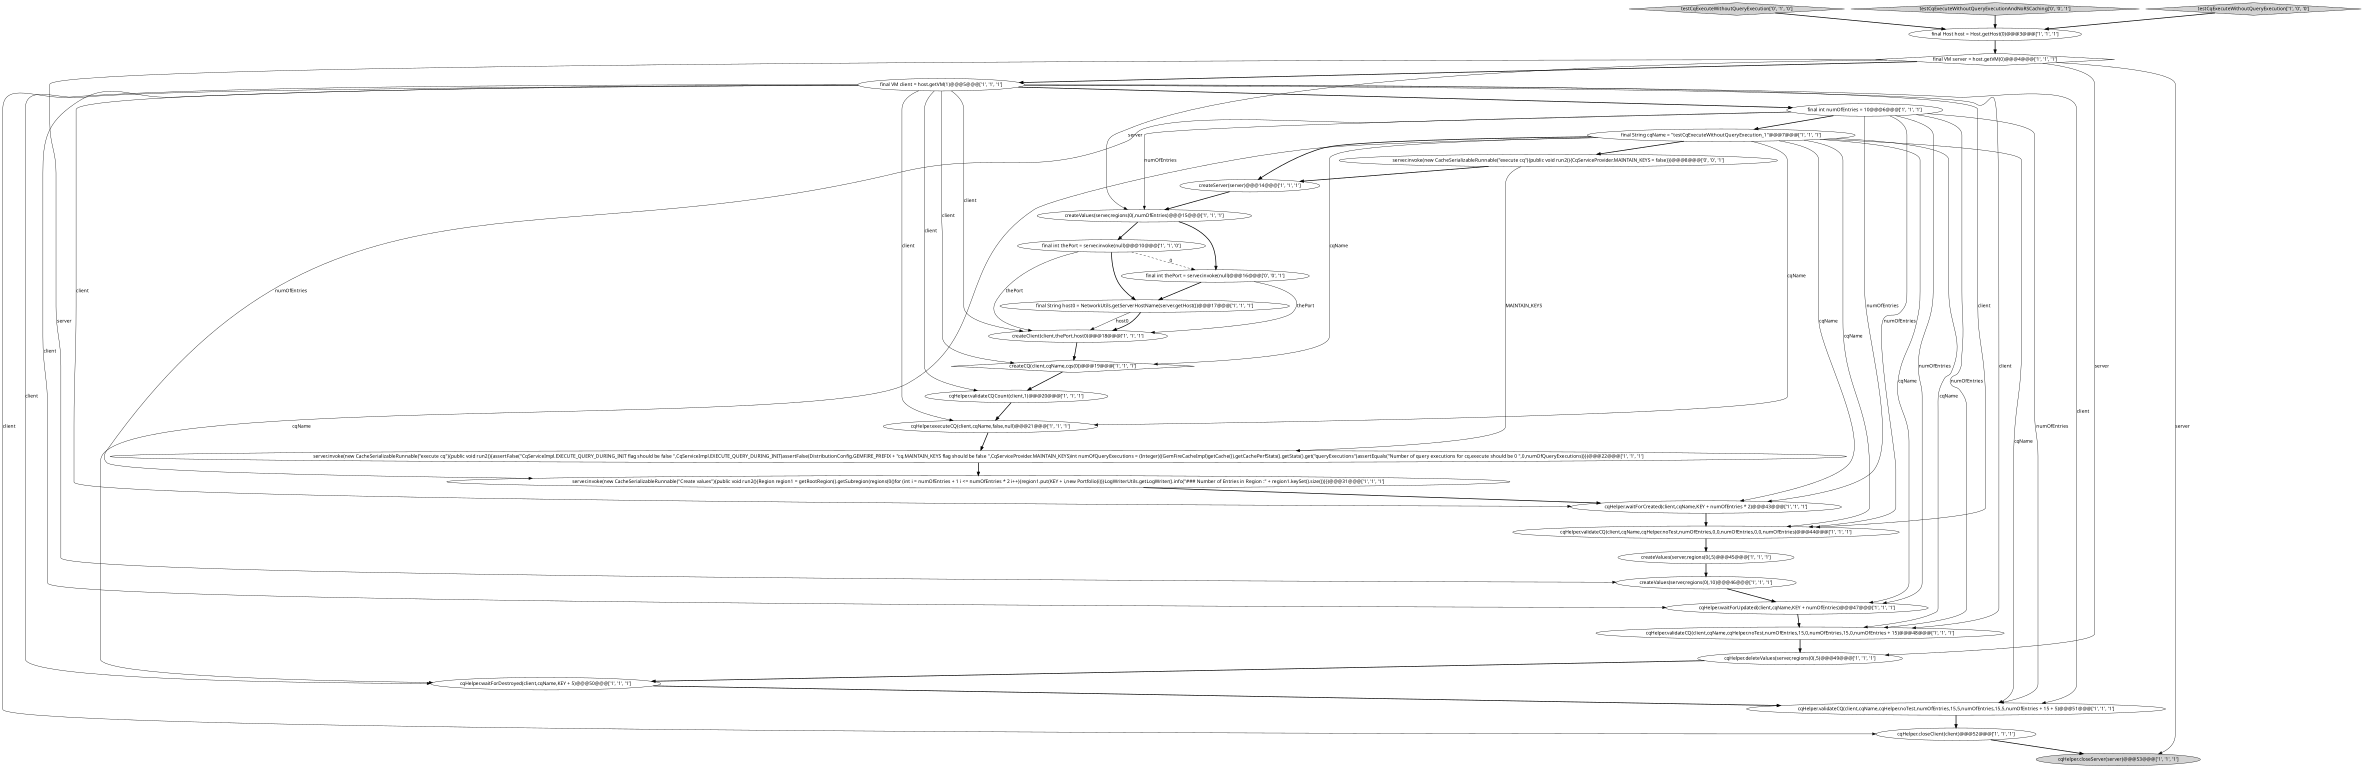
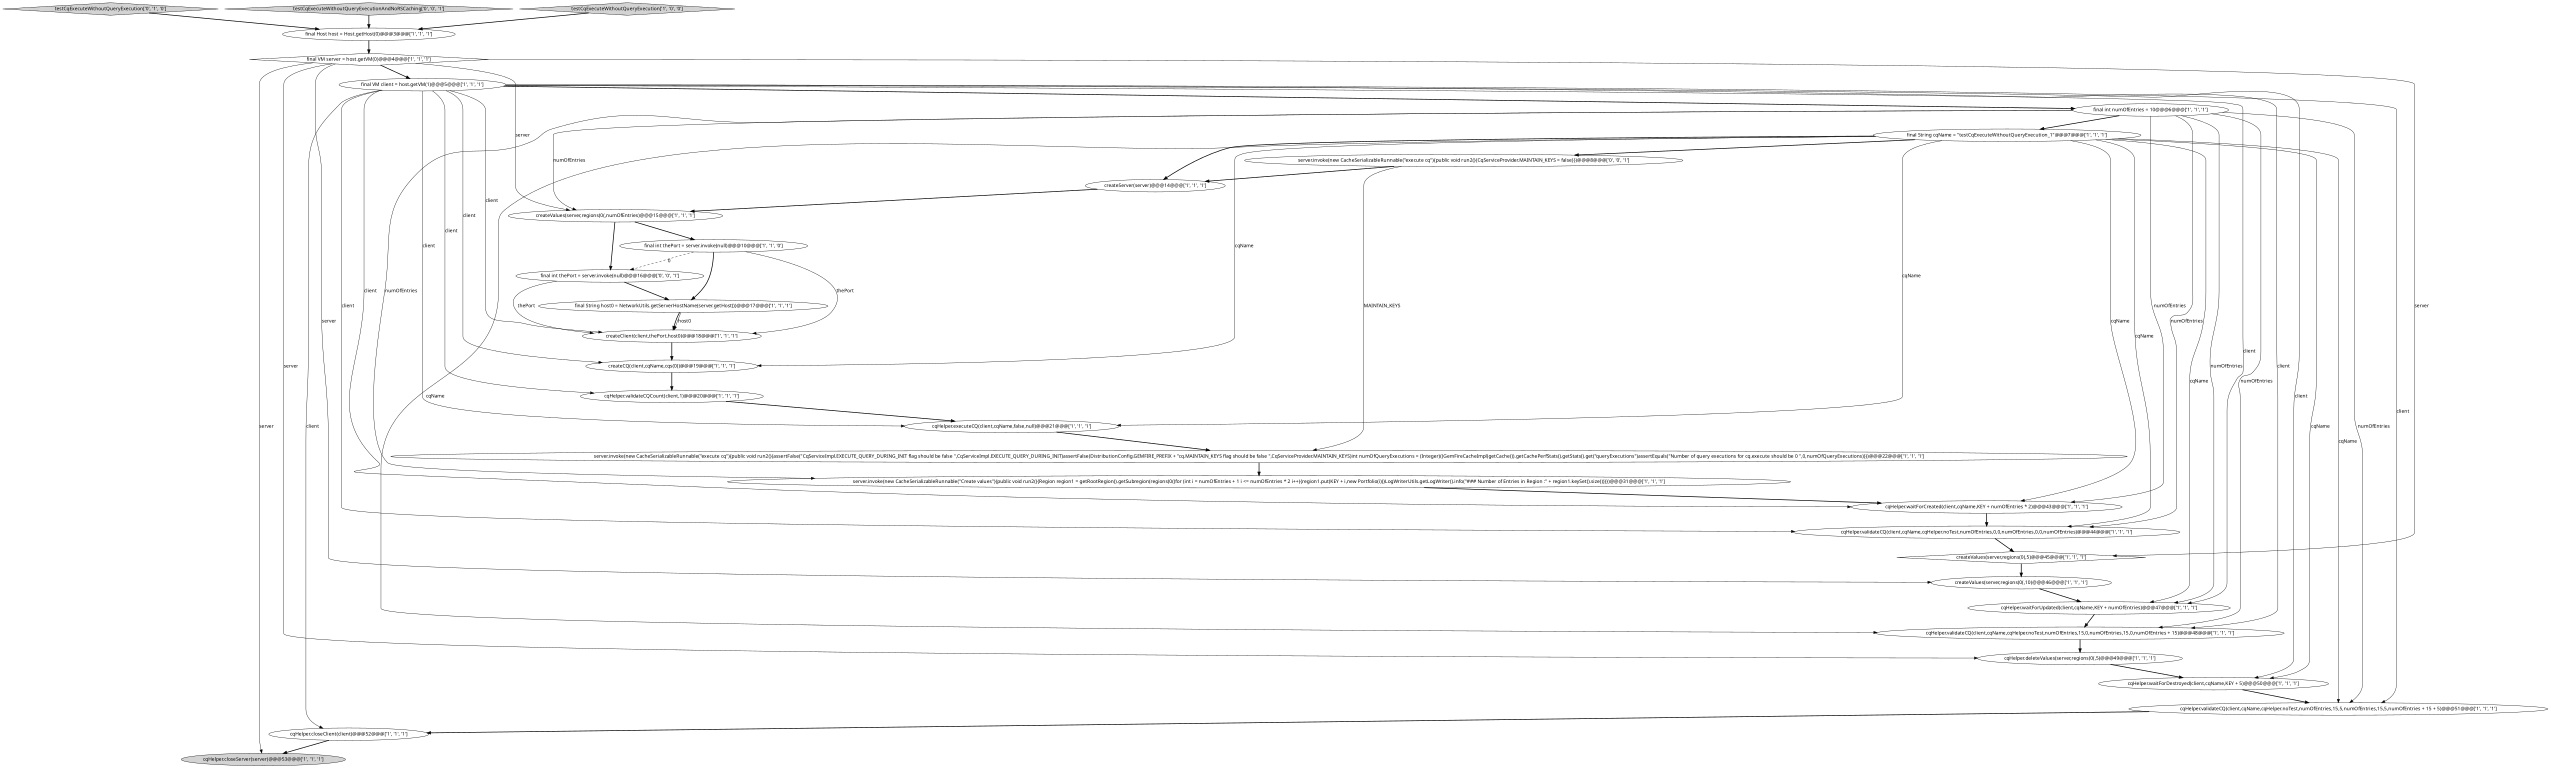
none -> (1824, 65)
(1073, 366) -> (672, 366)
(1706, 557) -> (2021, 557)
